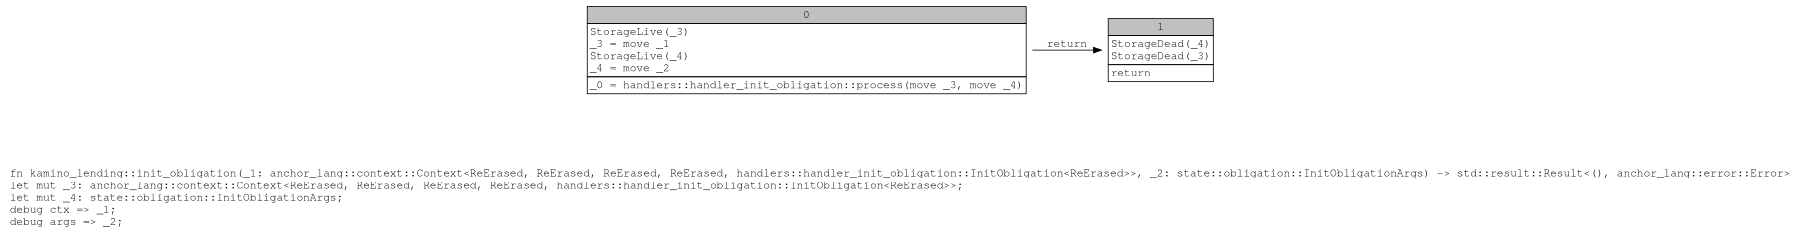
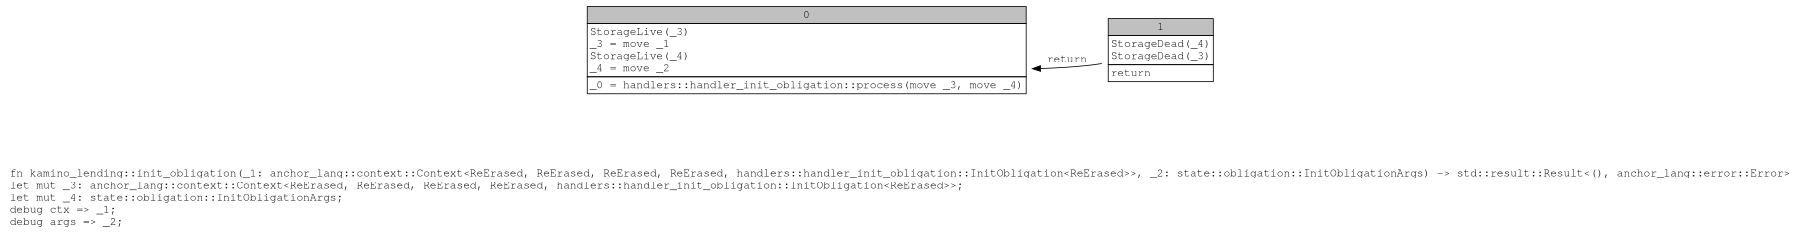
(1063, 50) -> (1071, 67)
